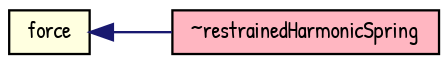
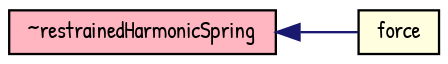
(143, 32) -> (329, 32)
